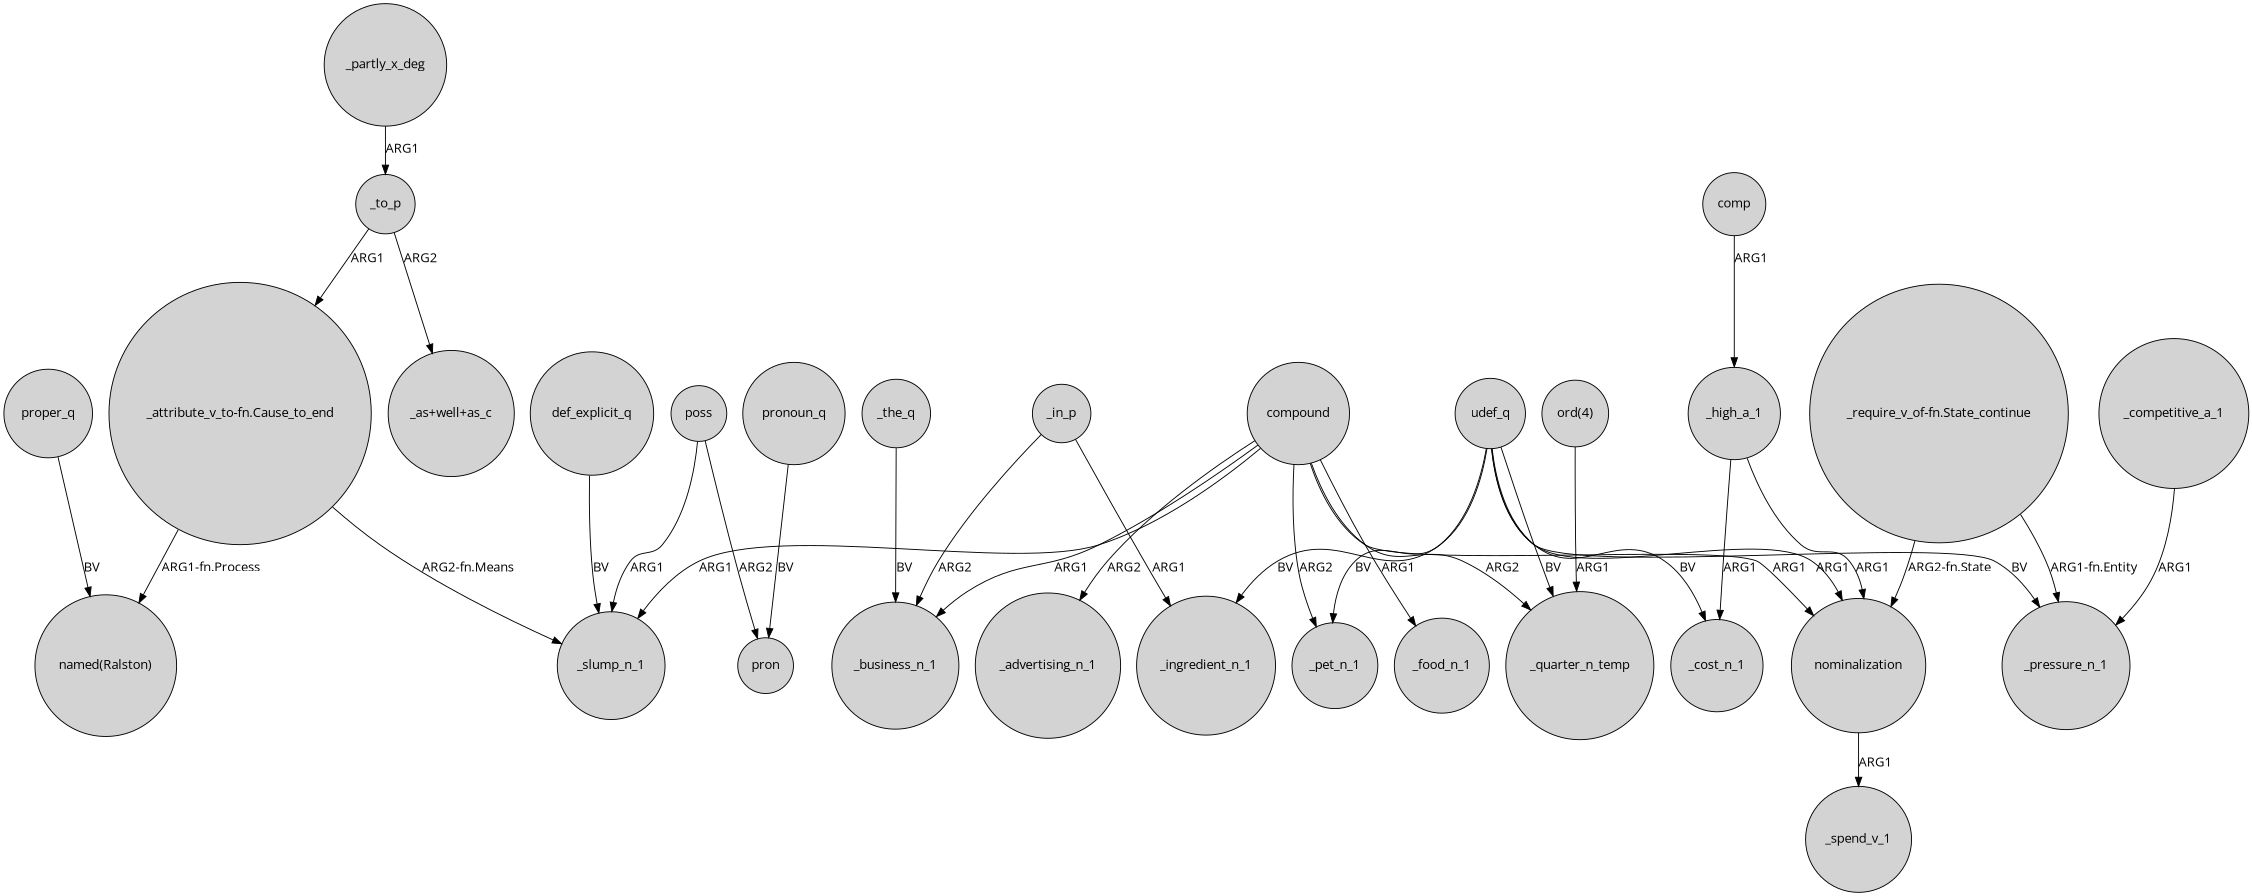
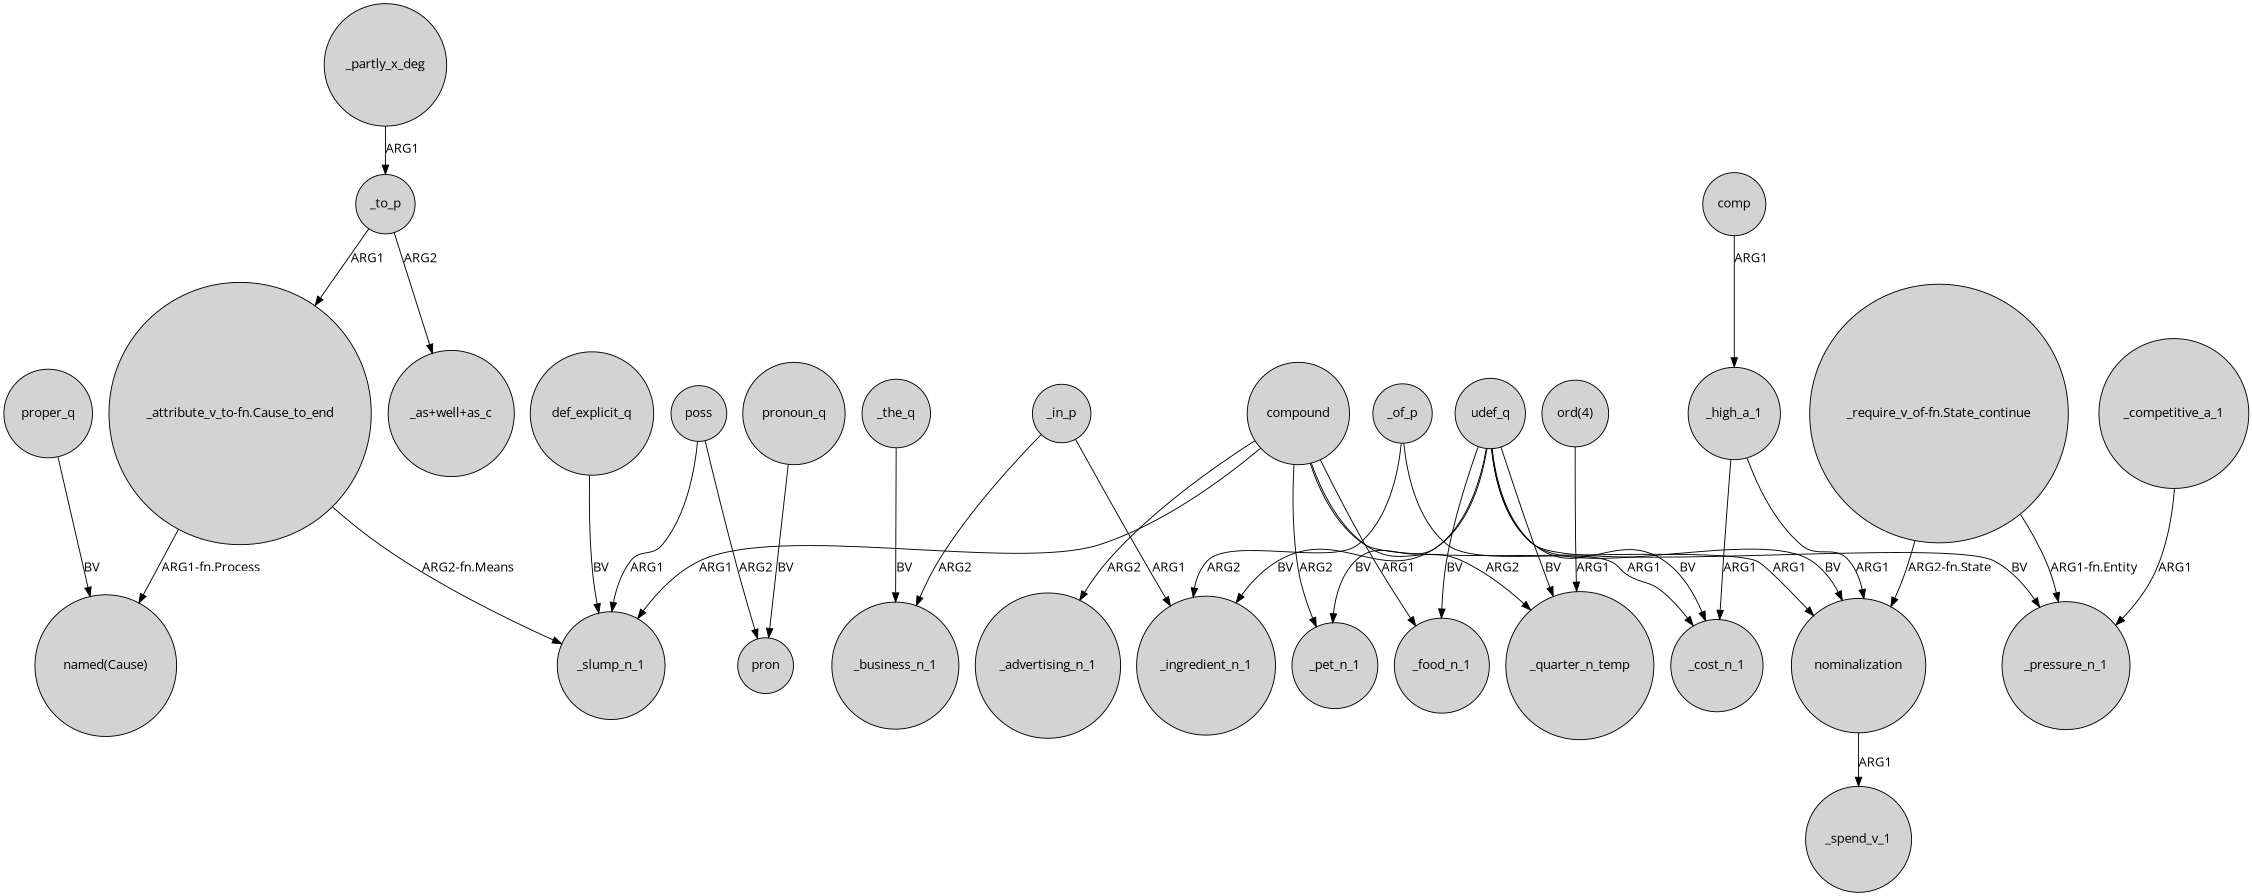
none -> (1403, 414)
none -> (1457, 514)
(1074, 555) -> none
(1833, 568) -> (1833, 568)
(106, 666) -> (106, 666)
